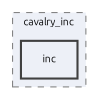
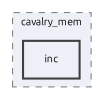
(49, 23) -> (52, 23)
